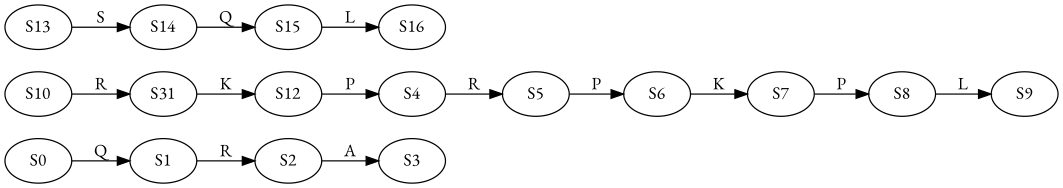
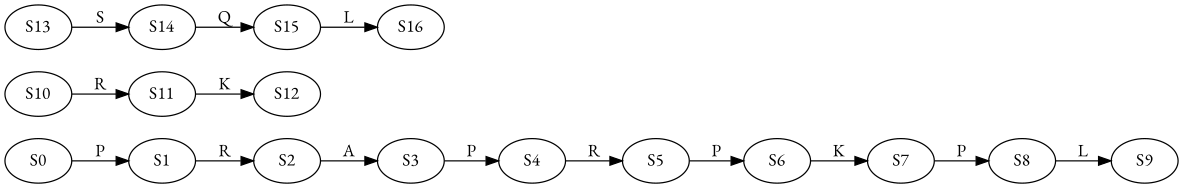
(163, 94) -> (162, 94)
(344, 94) -> (465, 161)
(101, 152) -> (100, 152)
